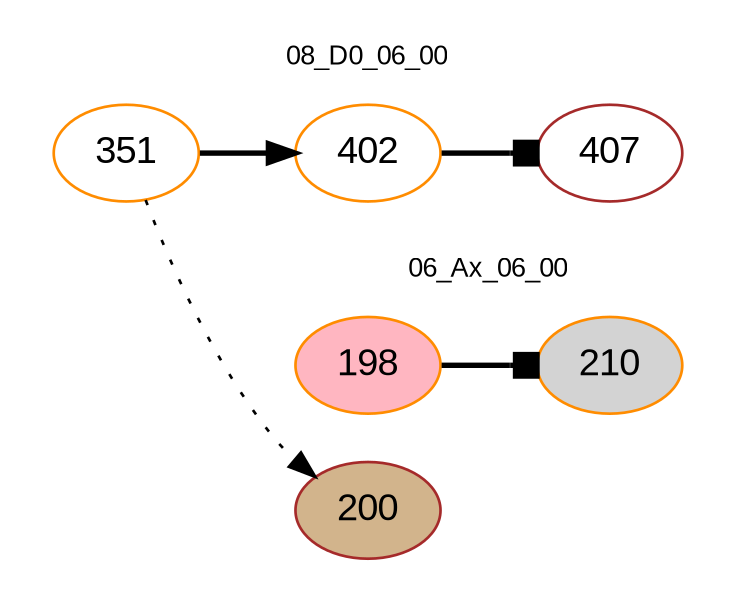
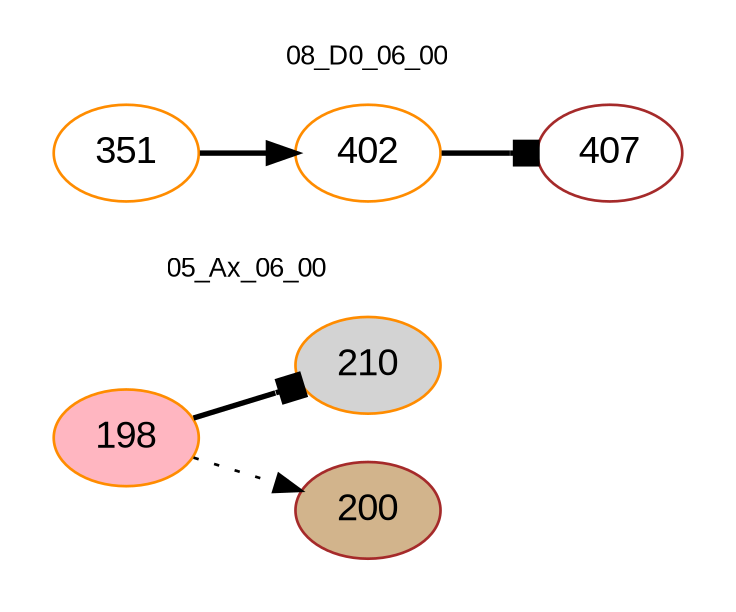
(489, 270) -> (247, 270)
(208, 336) -> (234, 470)
